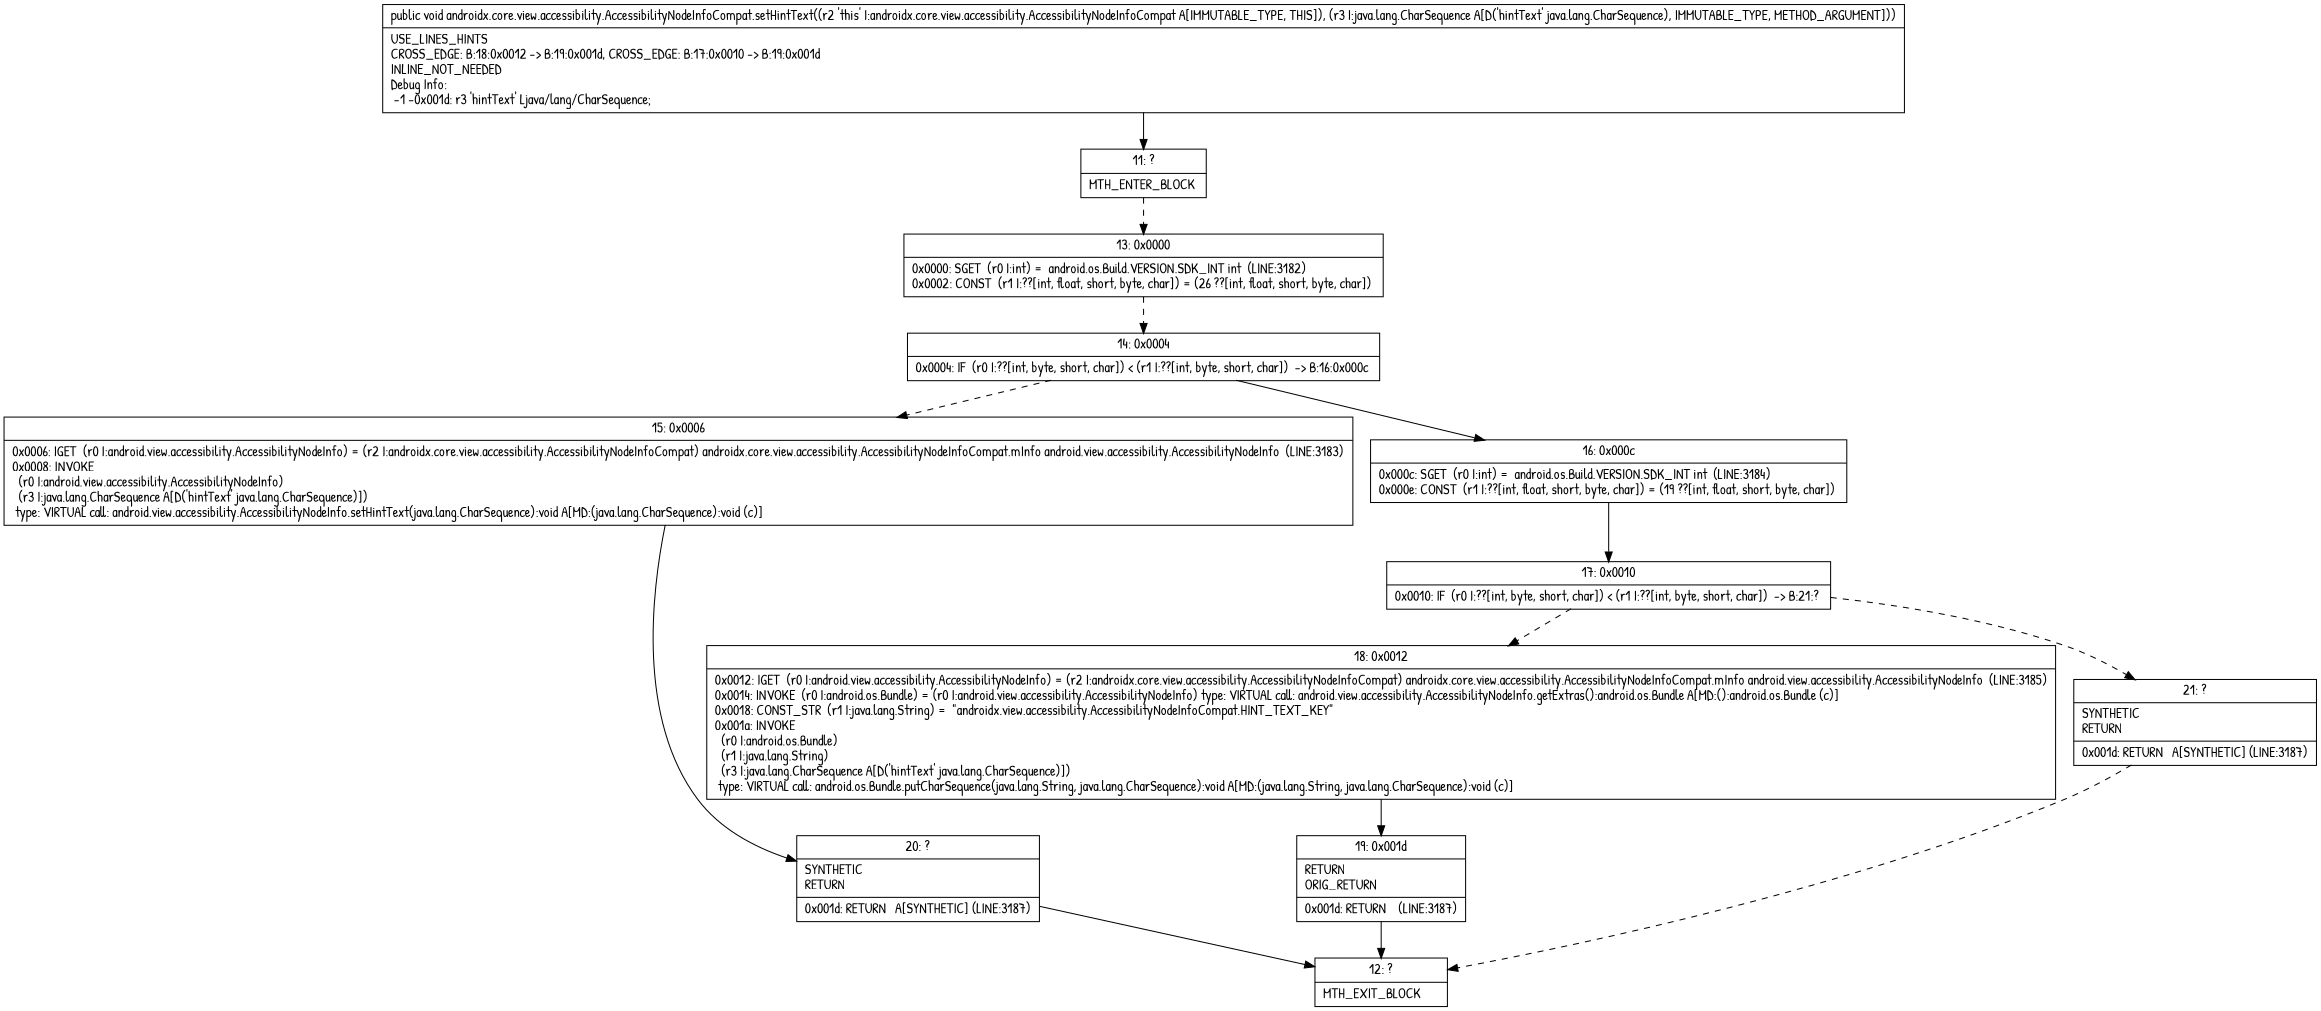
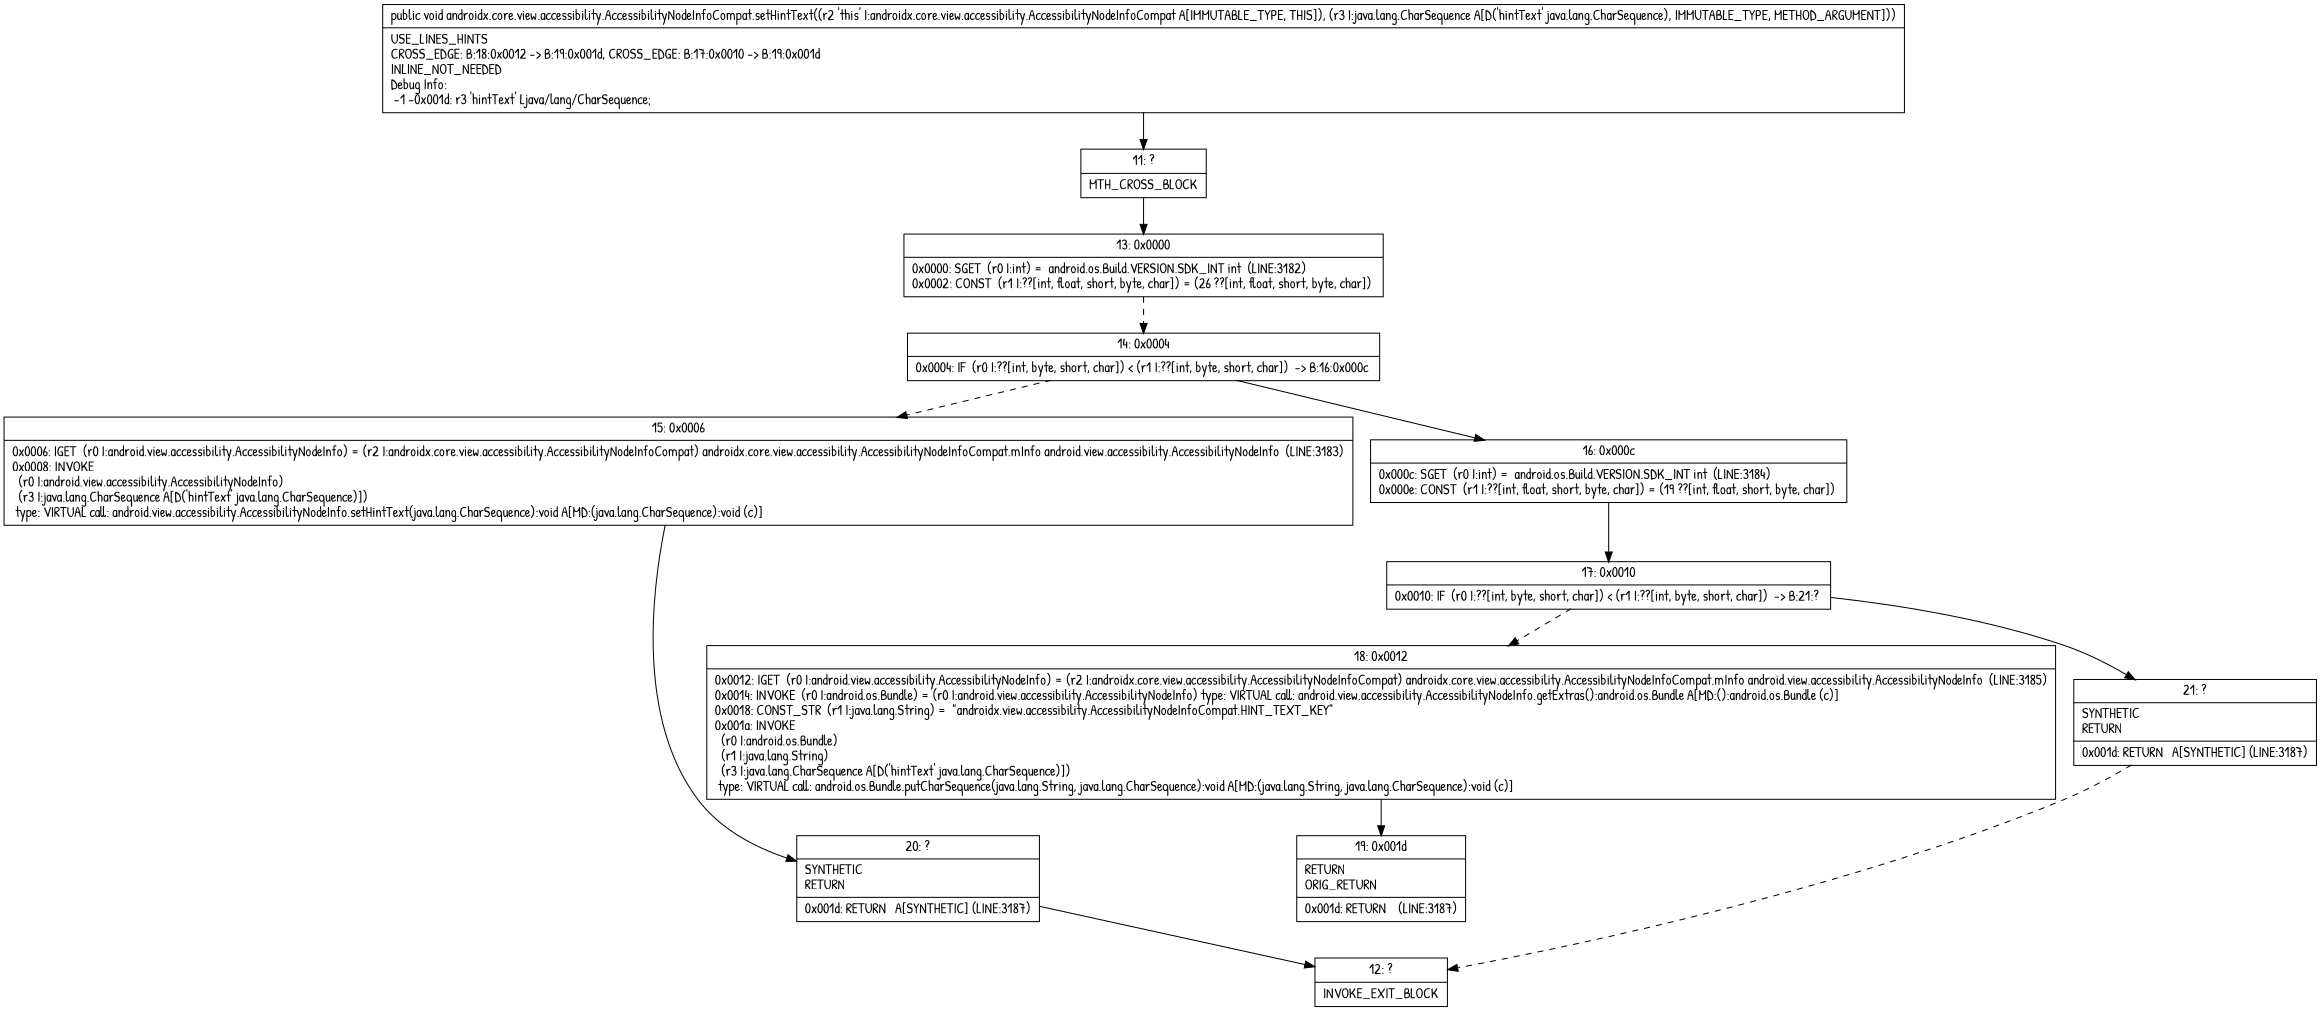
(1143, 185) -> (1144, 185)
(1144, 211) -> (1144, 211)
(1982, 623) -> (1982, 623)
(1381, 935) -> none
(1372, 994) -> (1381, 994)
